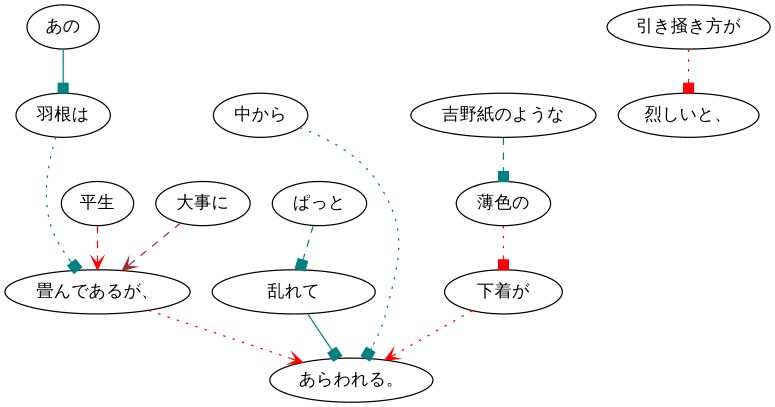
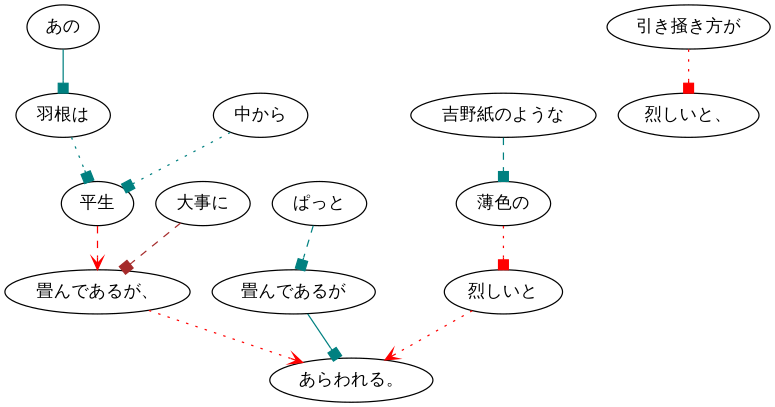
(47, 201) -> (78, 154)
(395, 217) -> (183, 158)
(156, 243) -> (156, 243)
(294, 292) -> (294, 292)
(503, 292) -> (503, 292)
